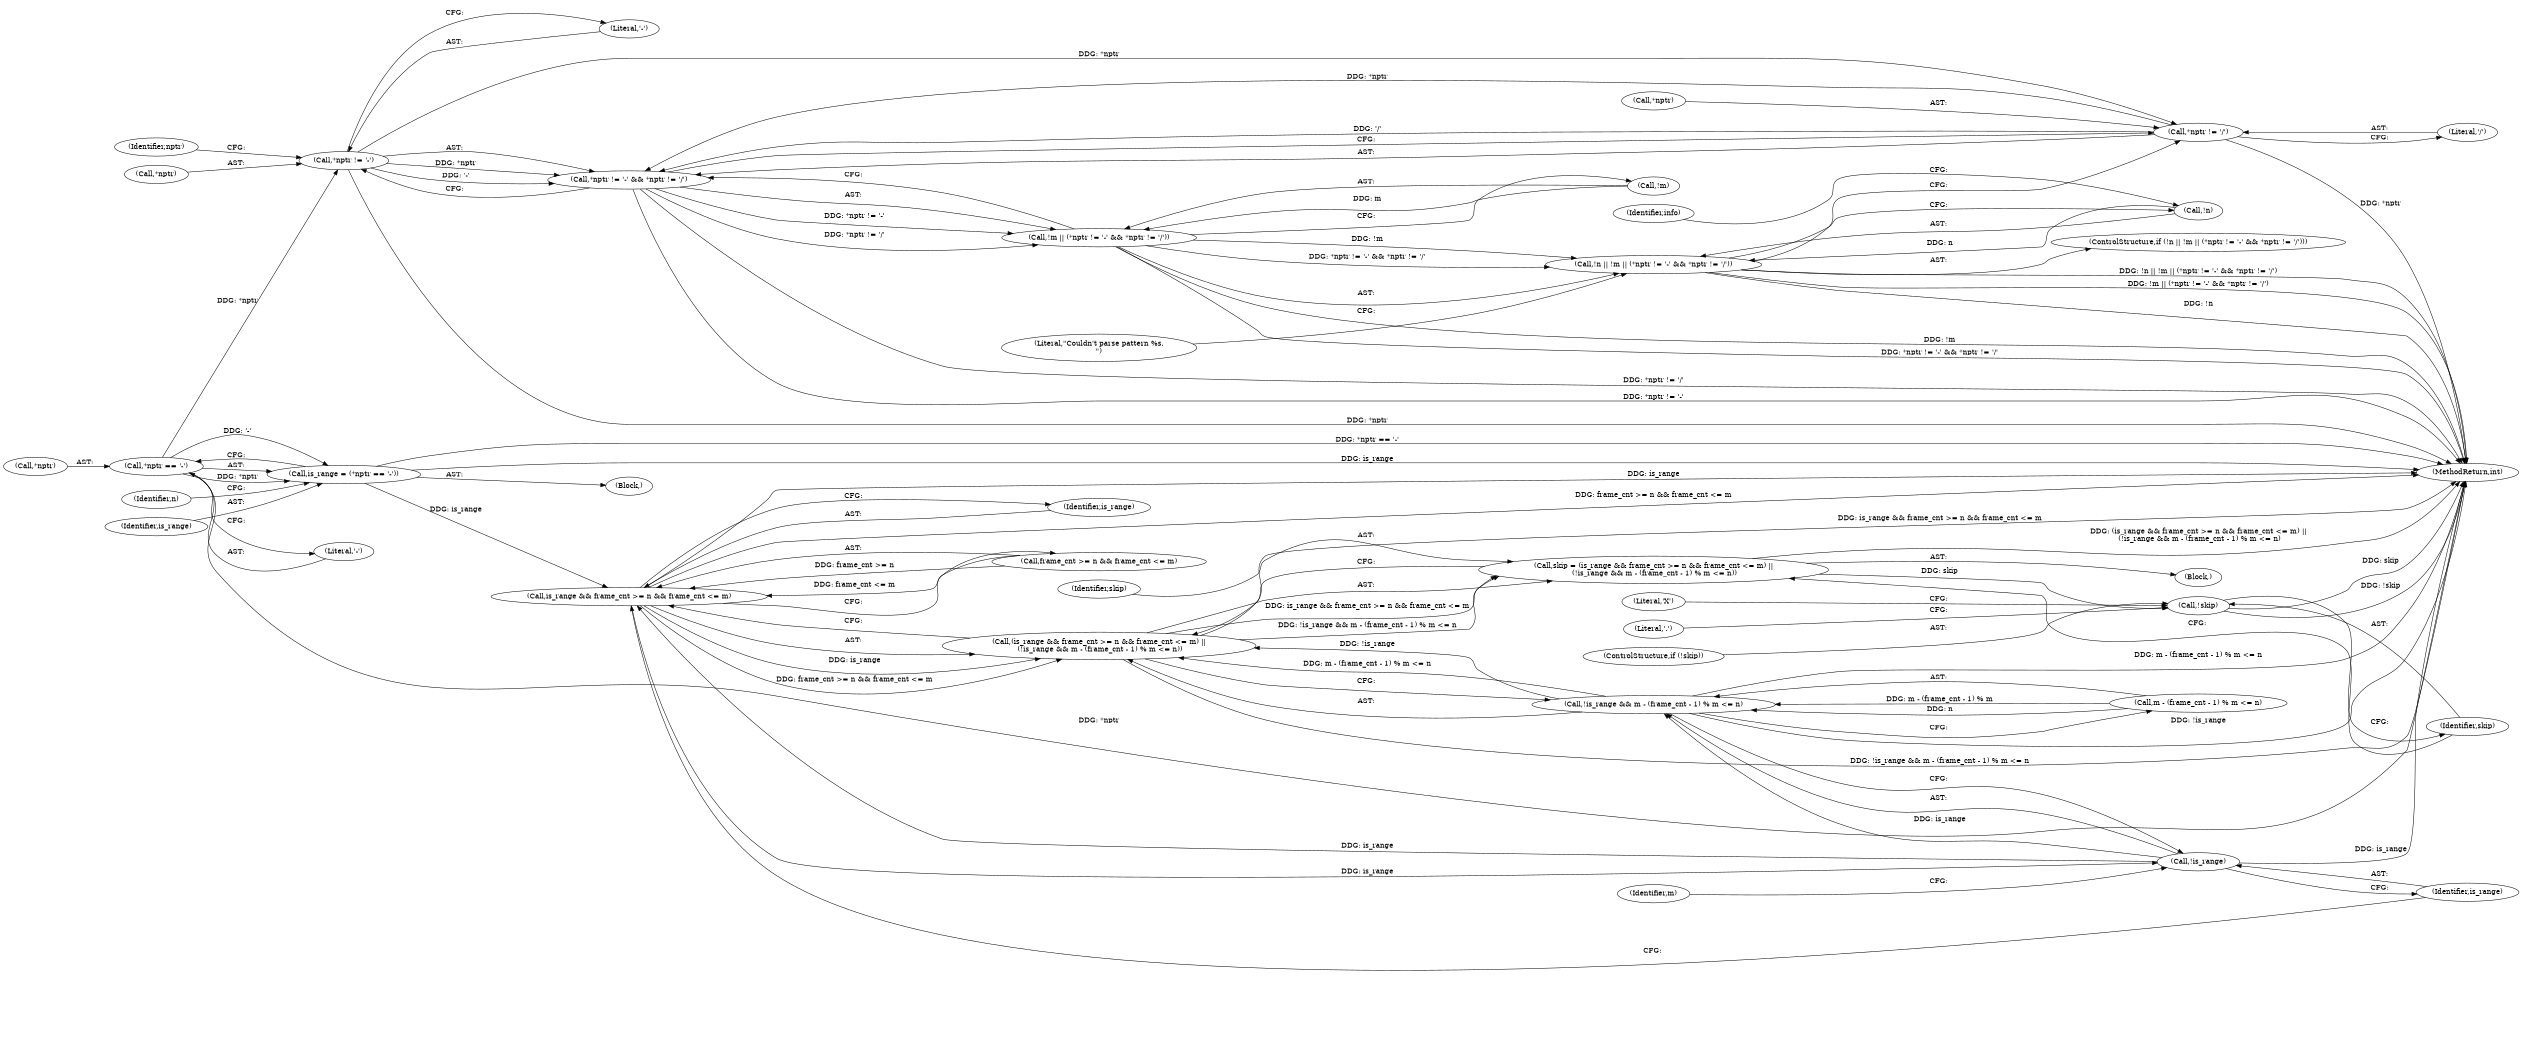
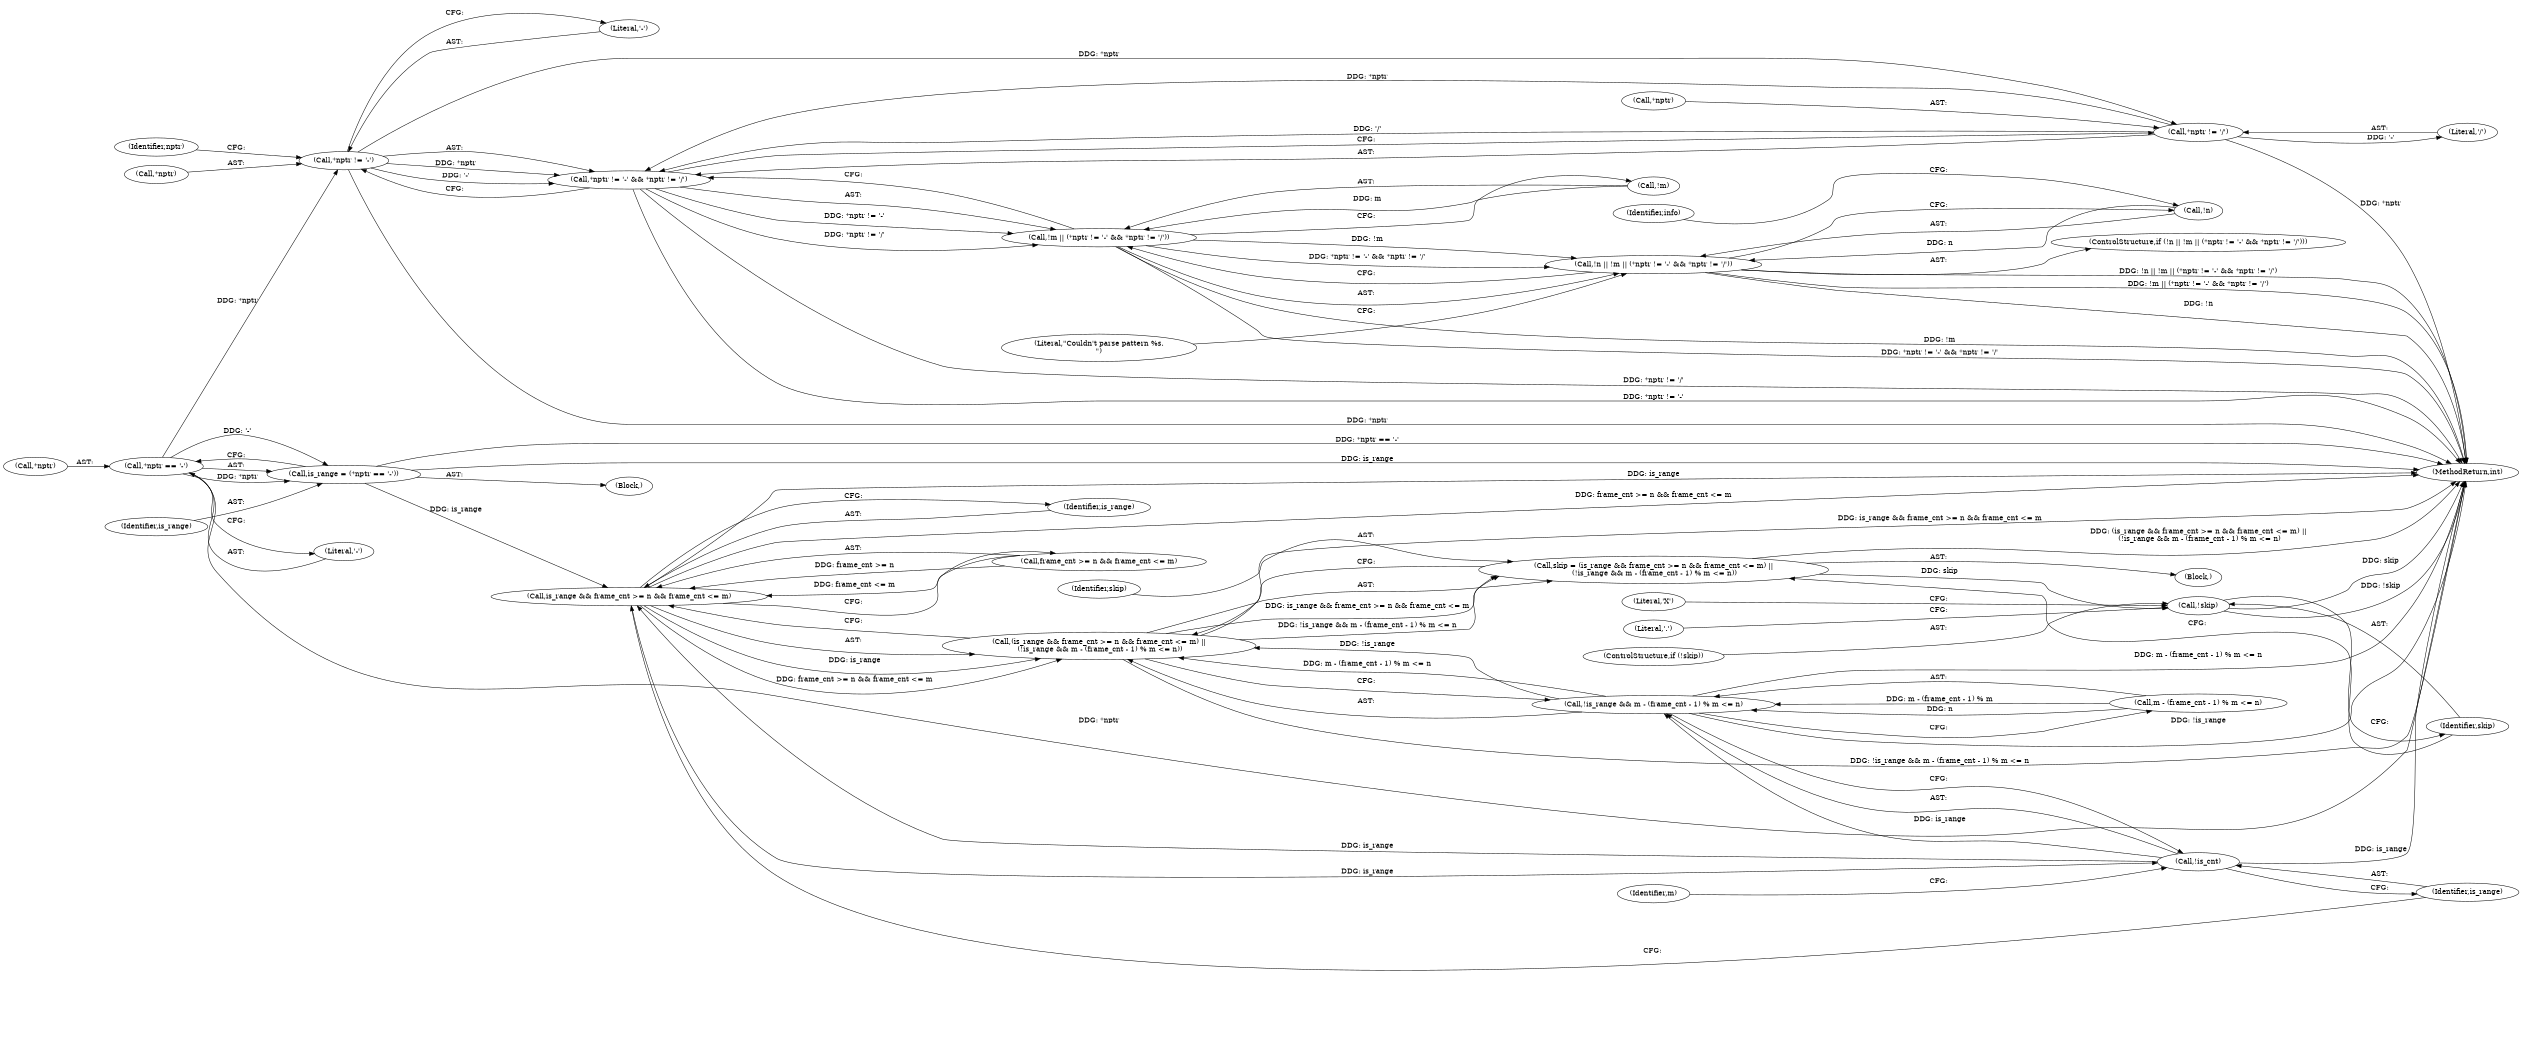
(2381, 138) -> (2381, 138)
(1953, 191) -> (1361, 283)
(156, 499) -> none
(2198, 862) -> (2198, 862)
